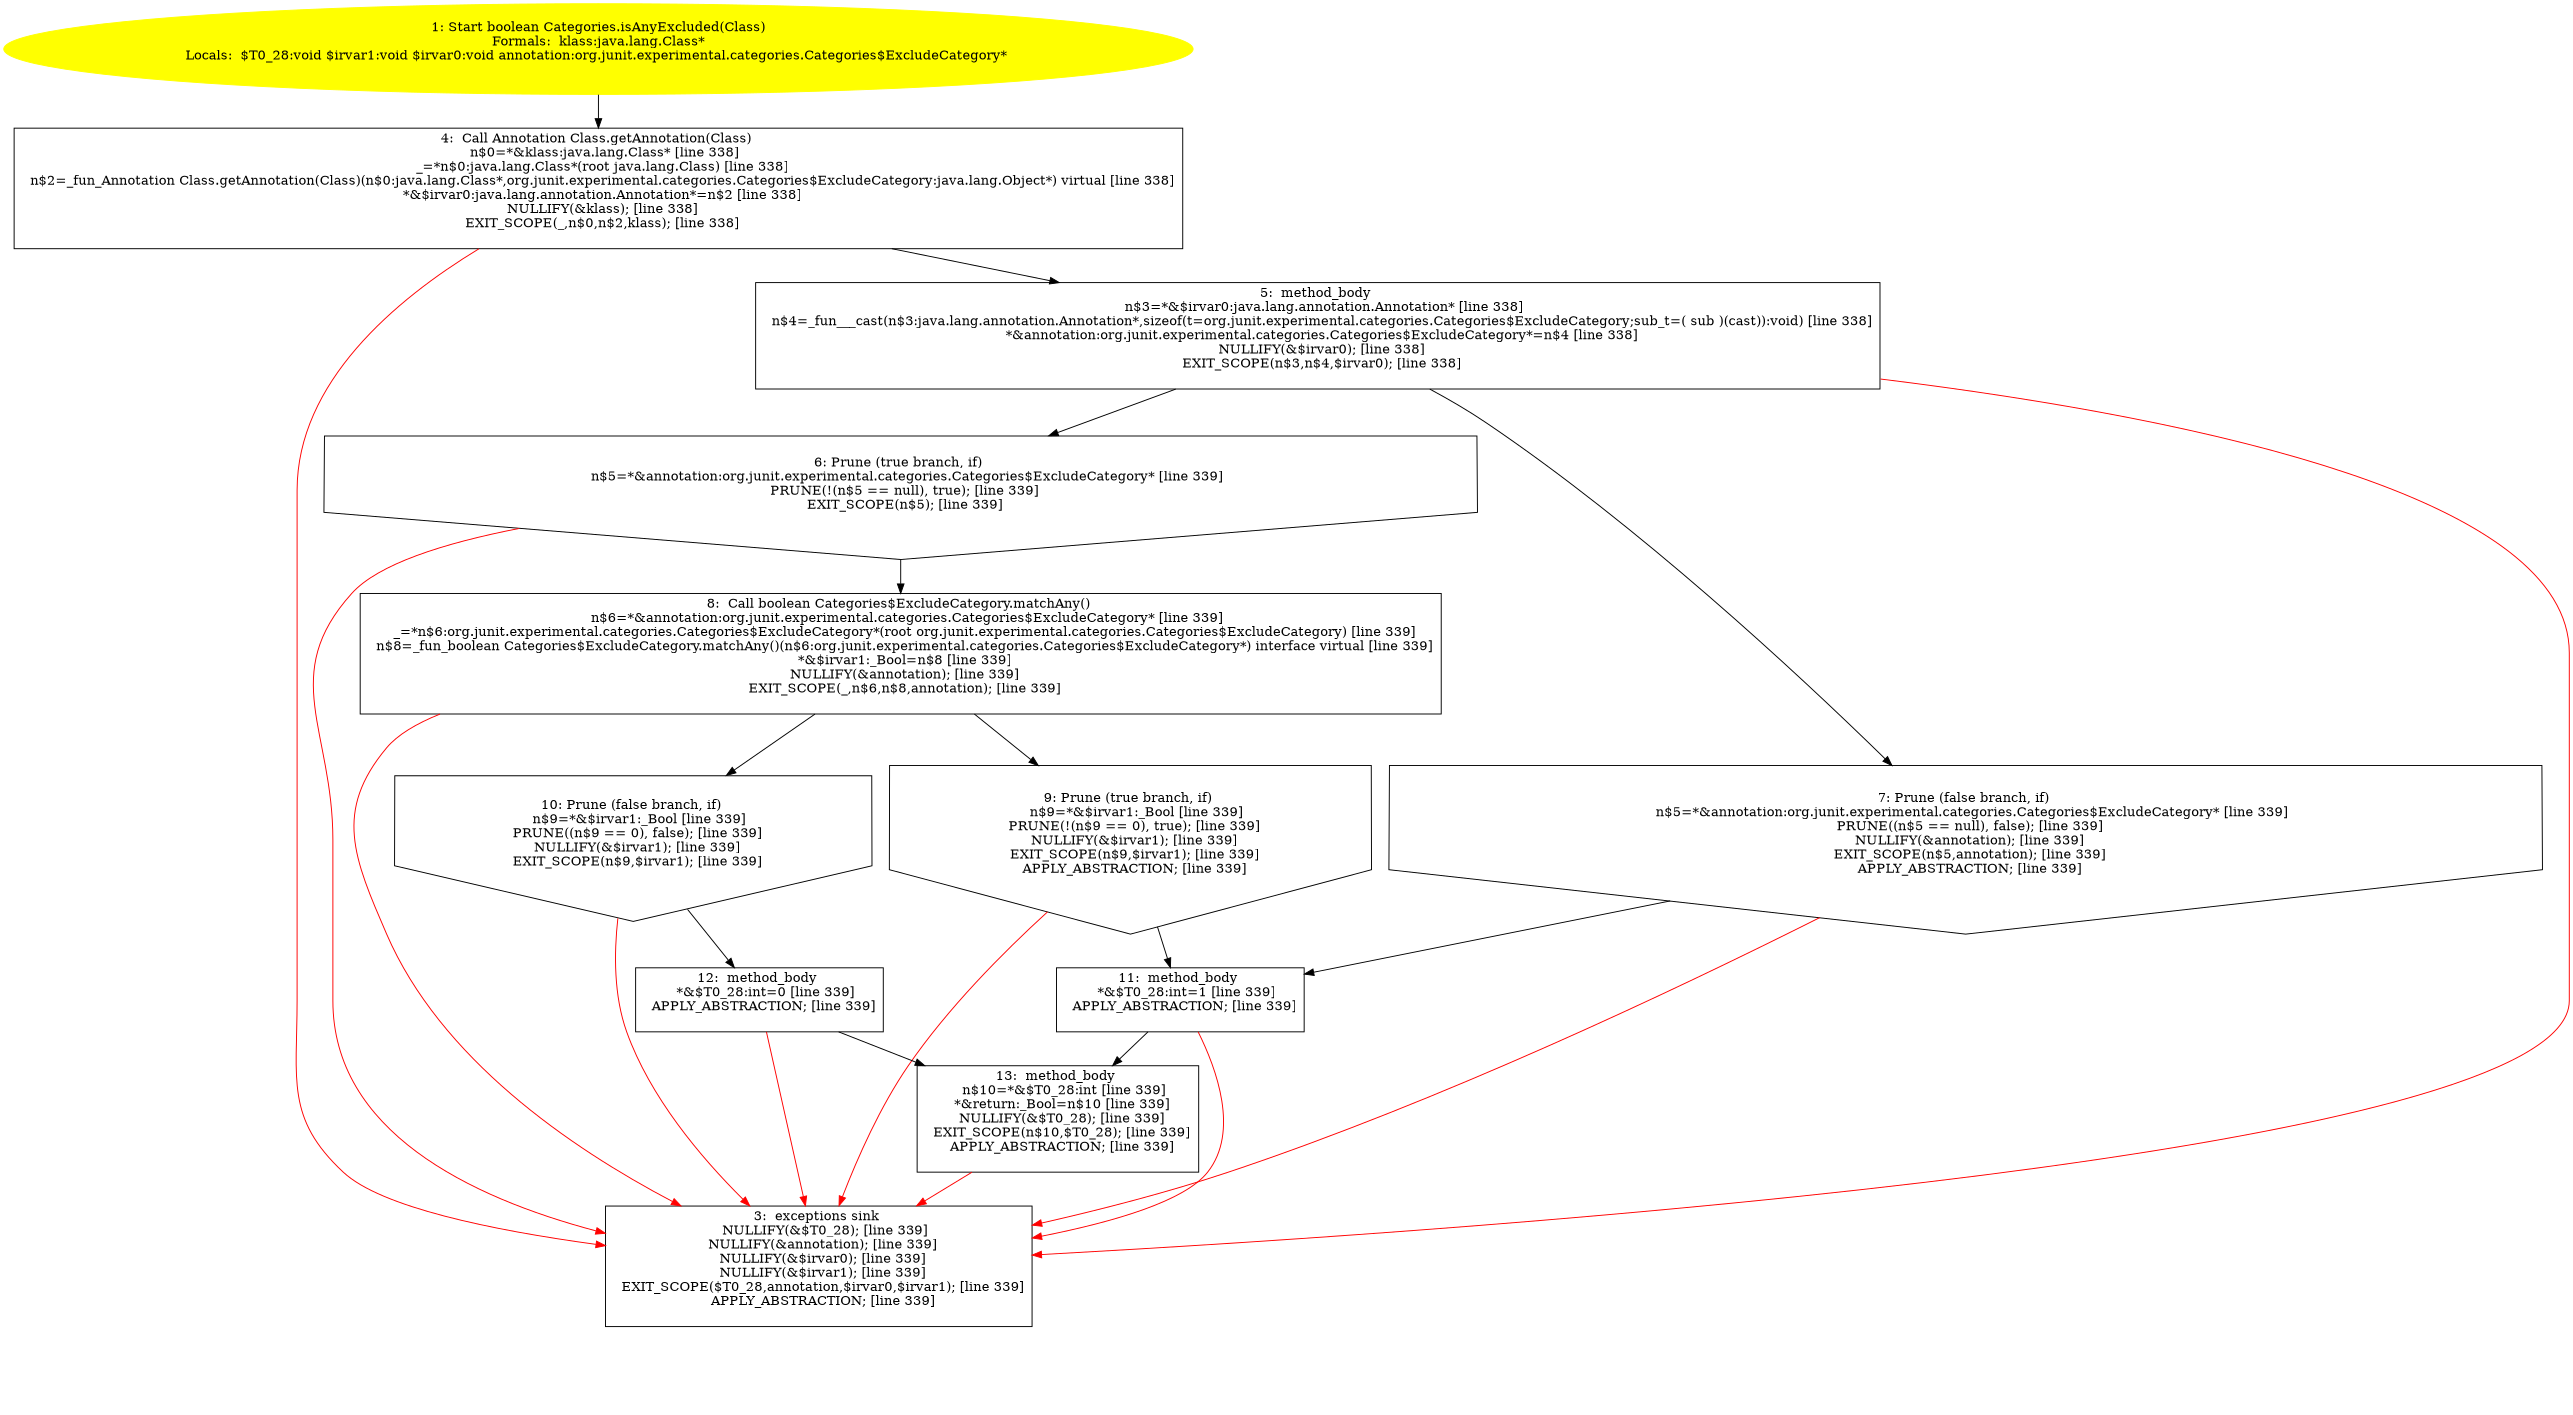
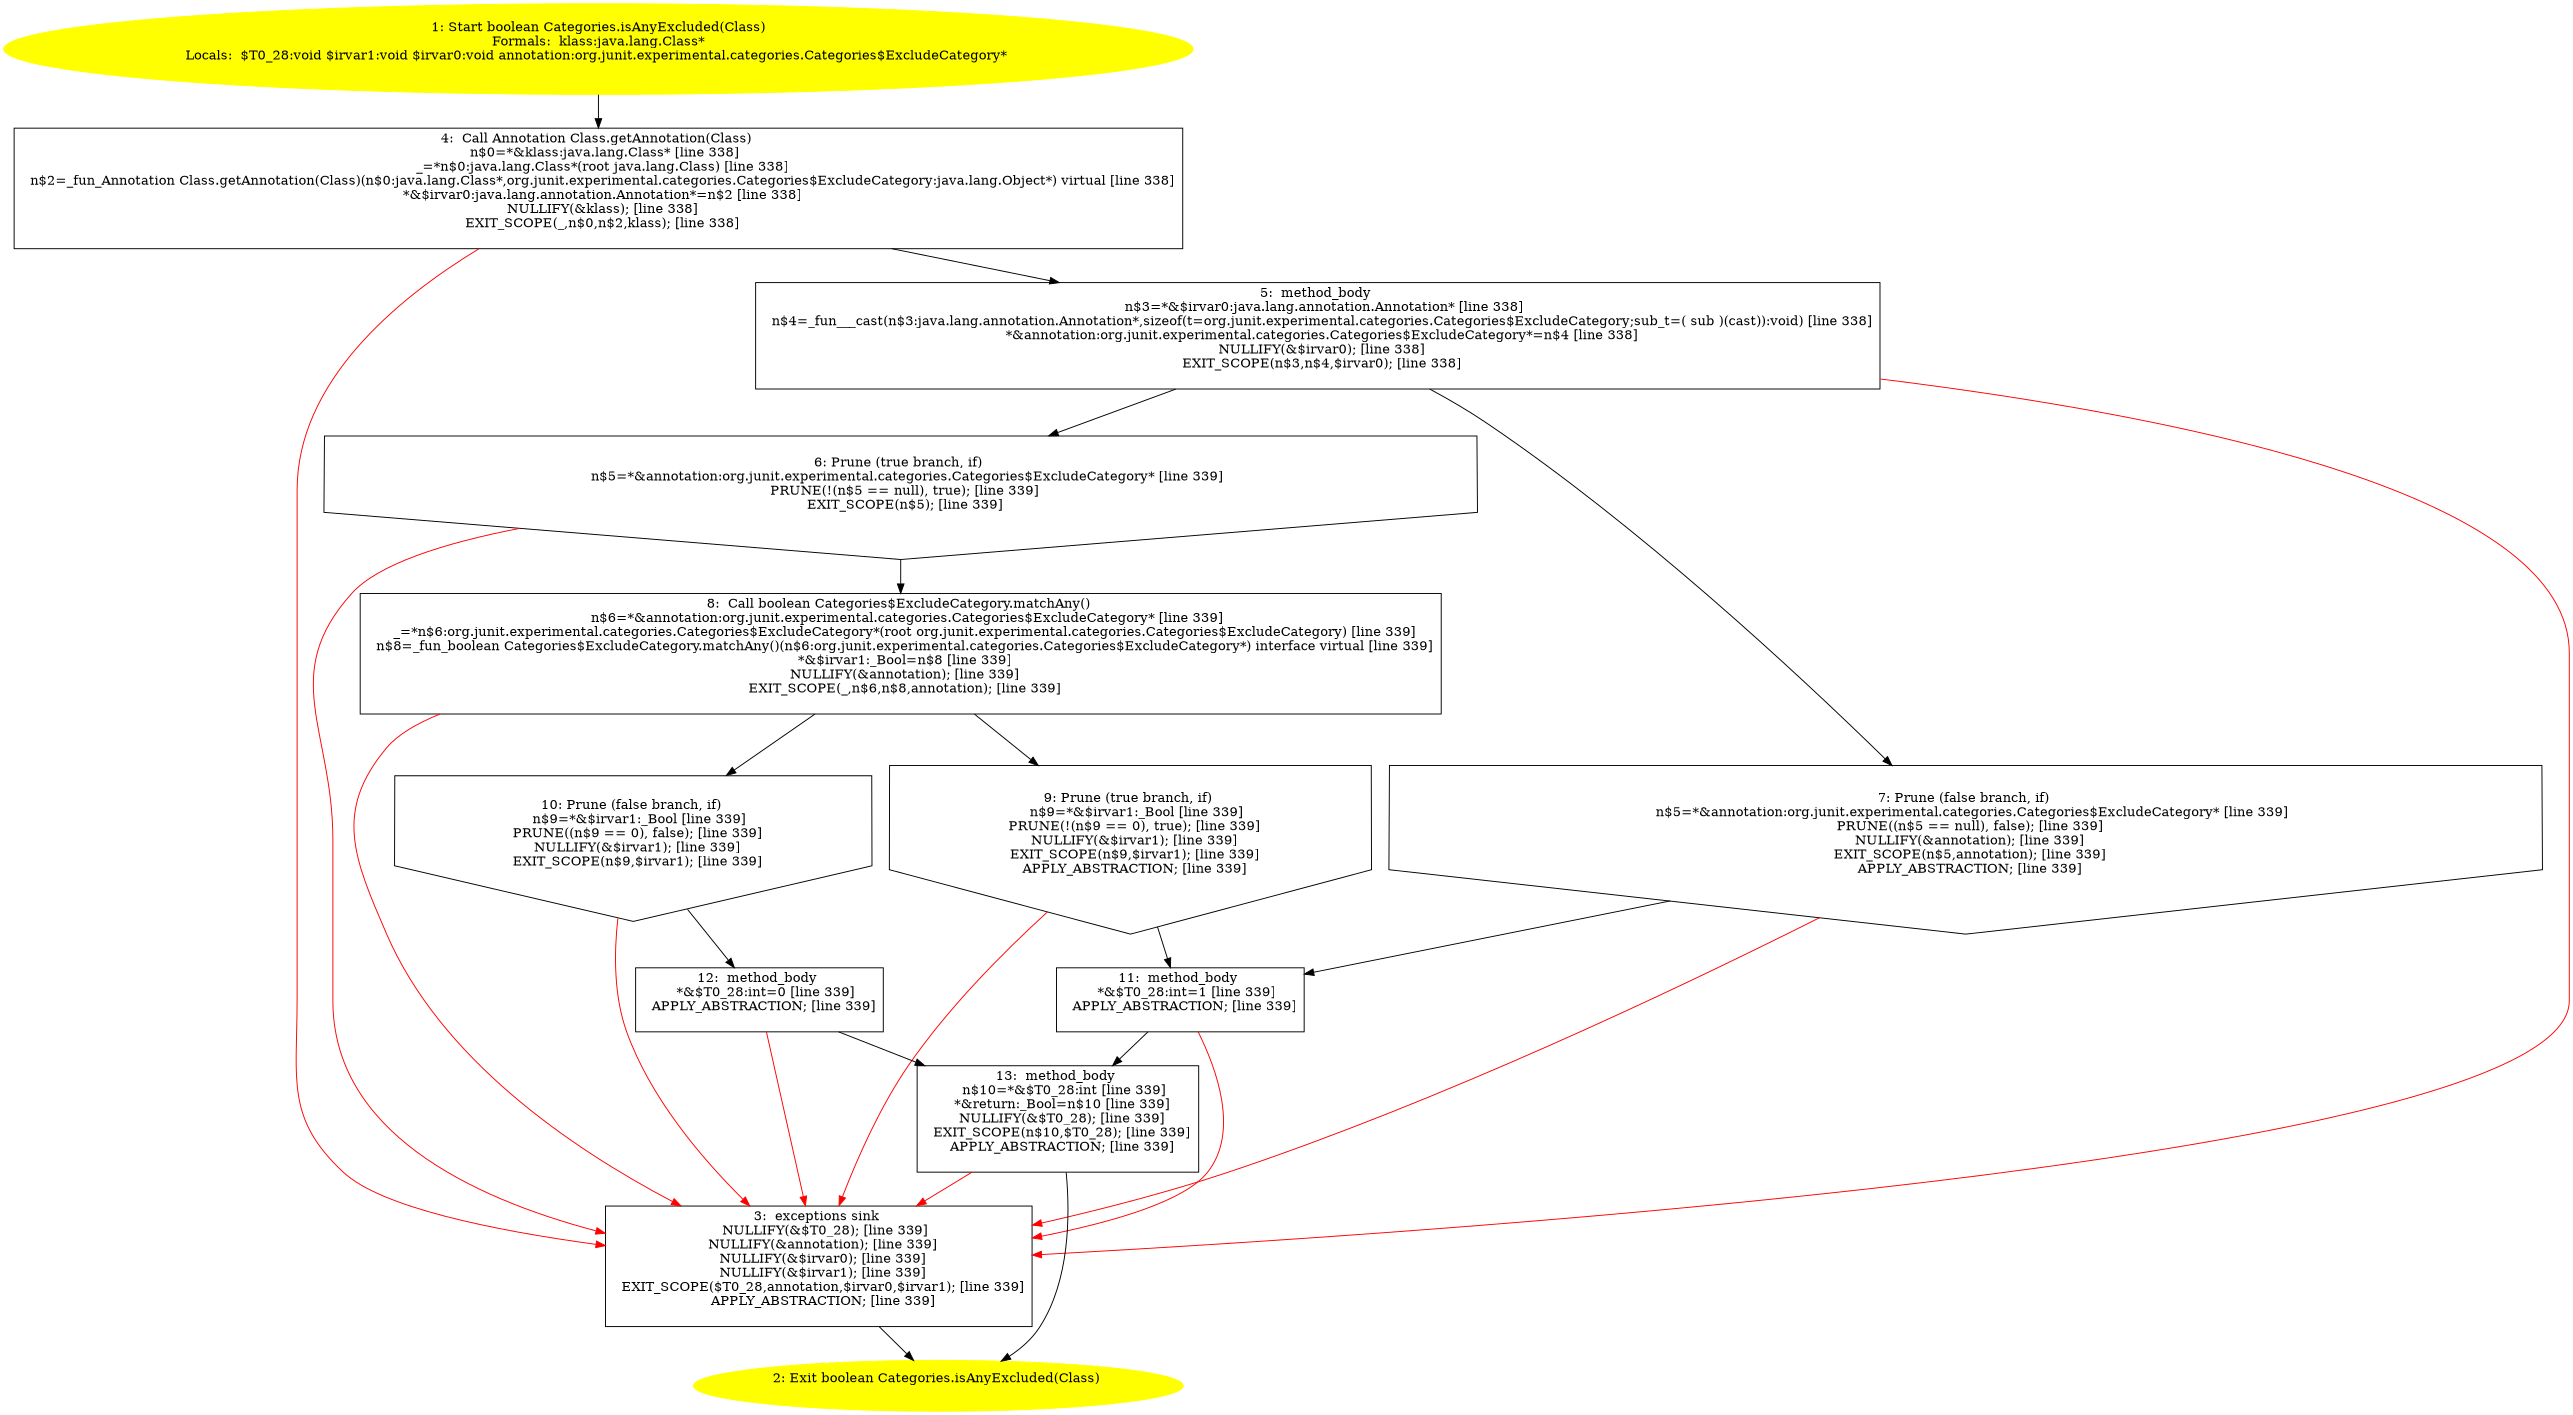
none -> (938, 1386)
